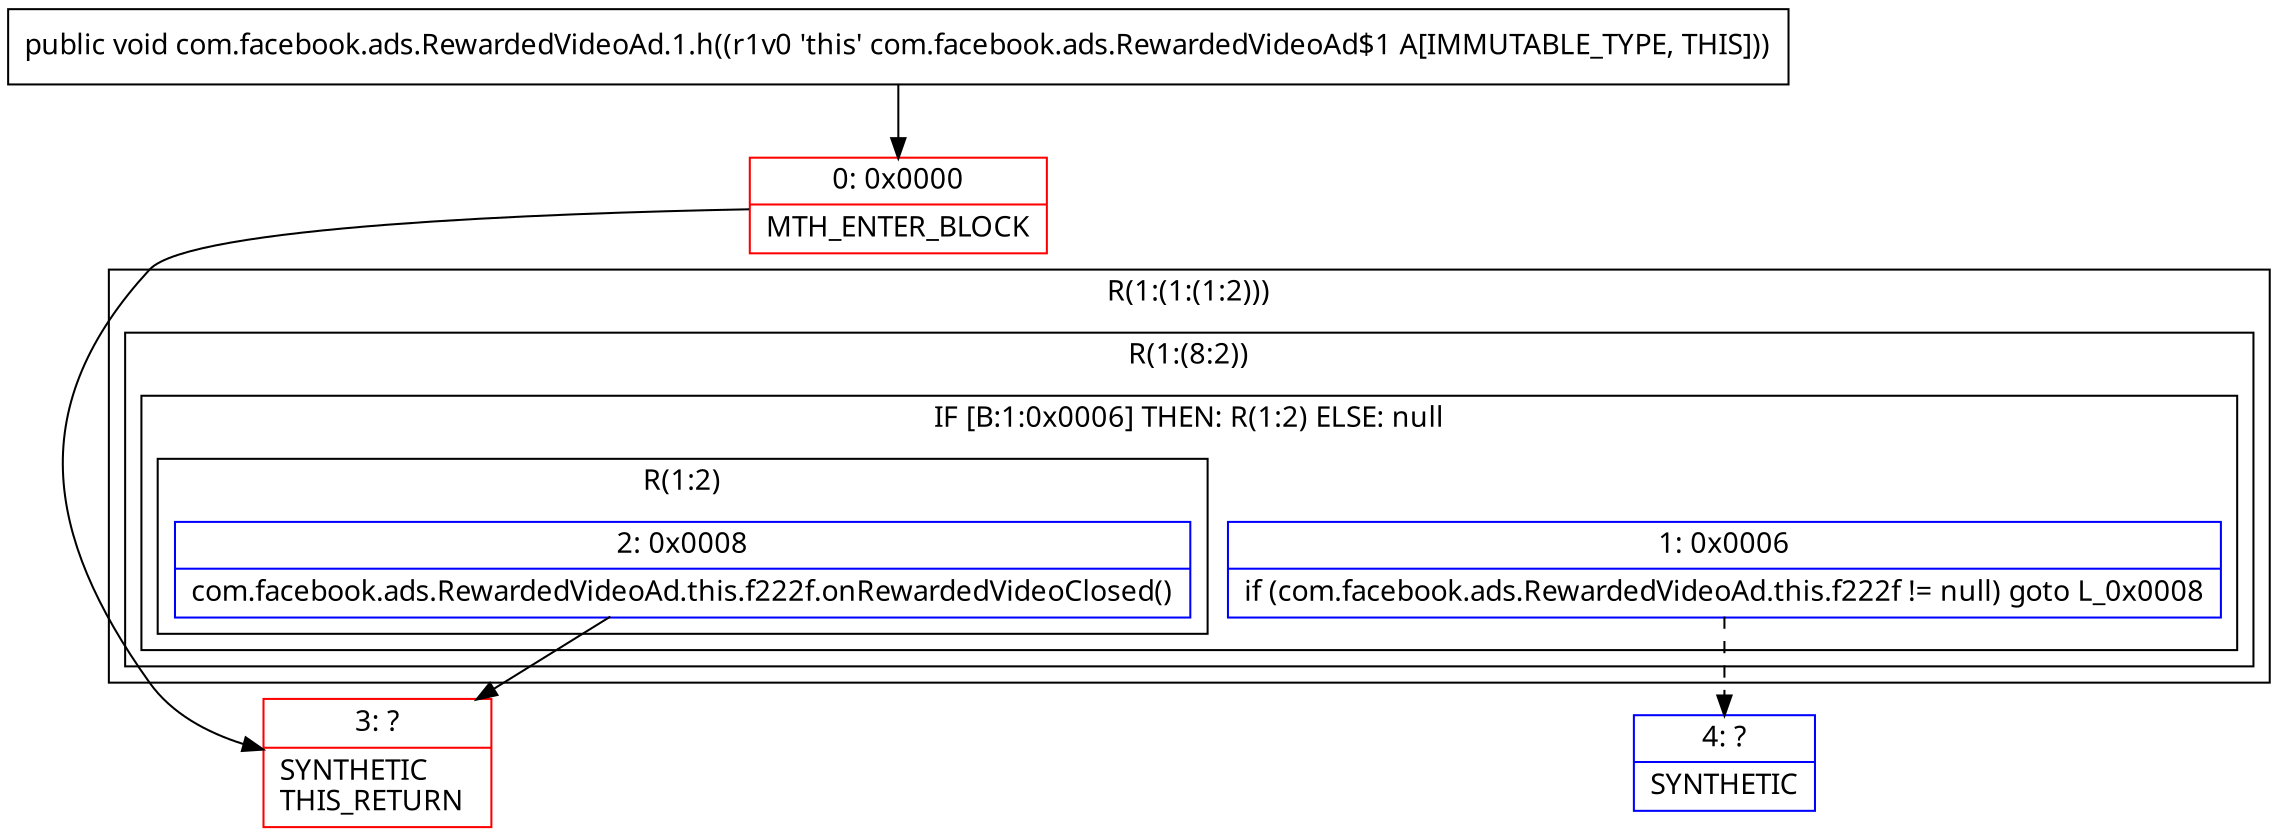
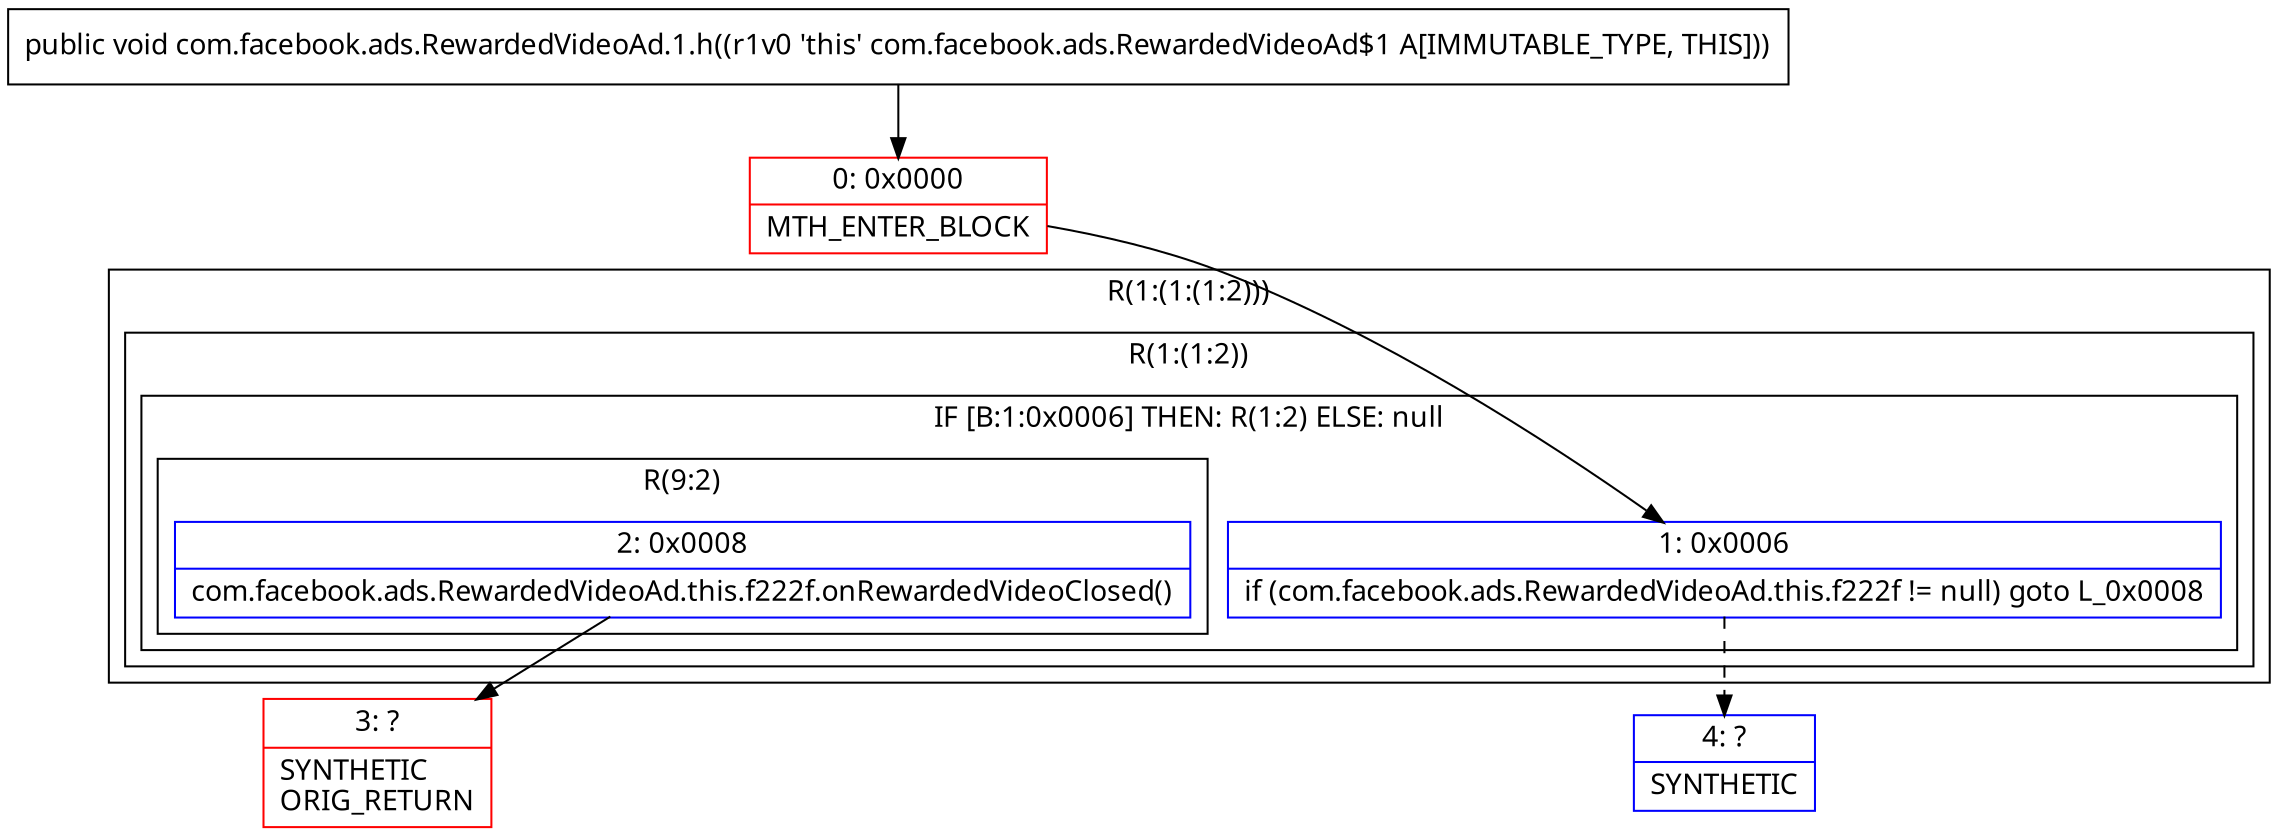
(193, 251) -> (1391, 351)
(1189, 356) -> (1189, 356)
(683, 482) -> (683, 482)
(372, 802) -> (377, 802)
